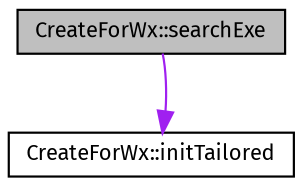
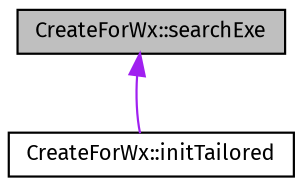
(166, 82) -> (137, 104)
